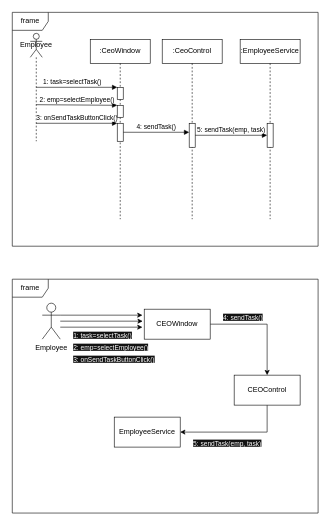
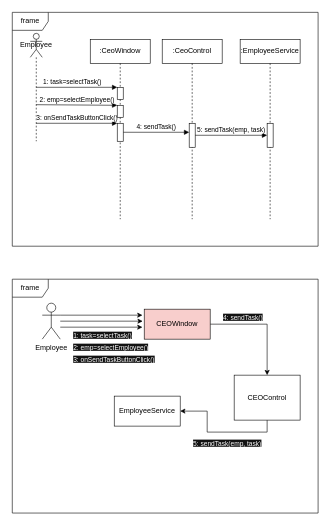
(177, 324) -> (177, 324)
(267, 390) -> (267, 398)
(147, 432) -> (147, 411)
